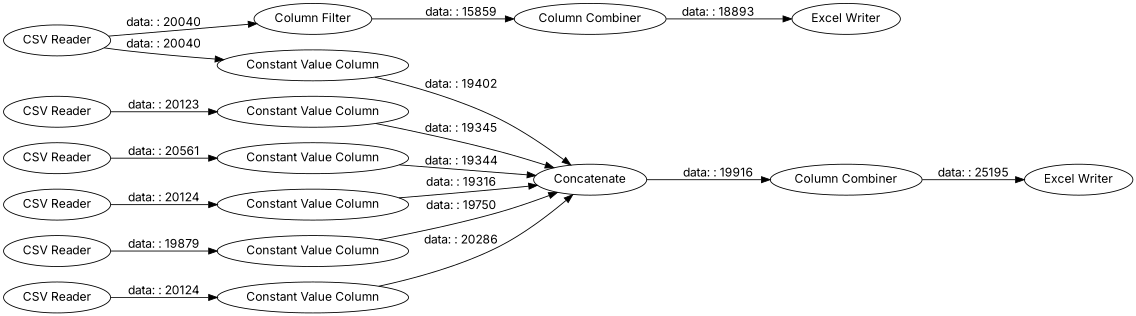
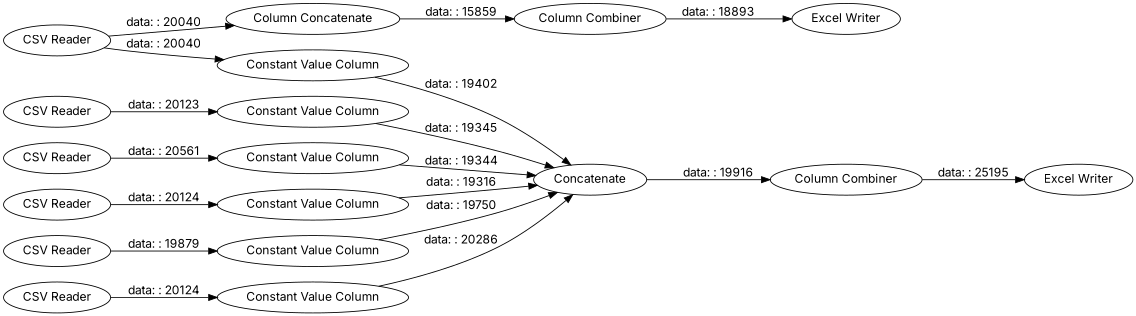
(313, 19) -> (313, 19)
